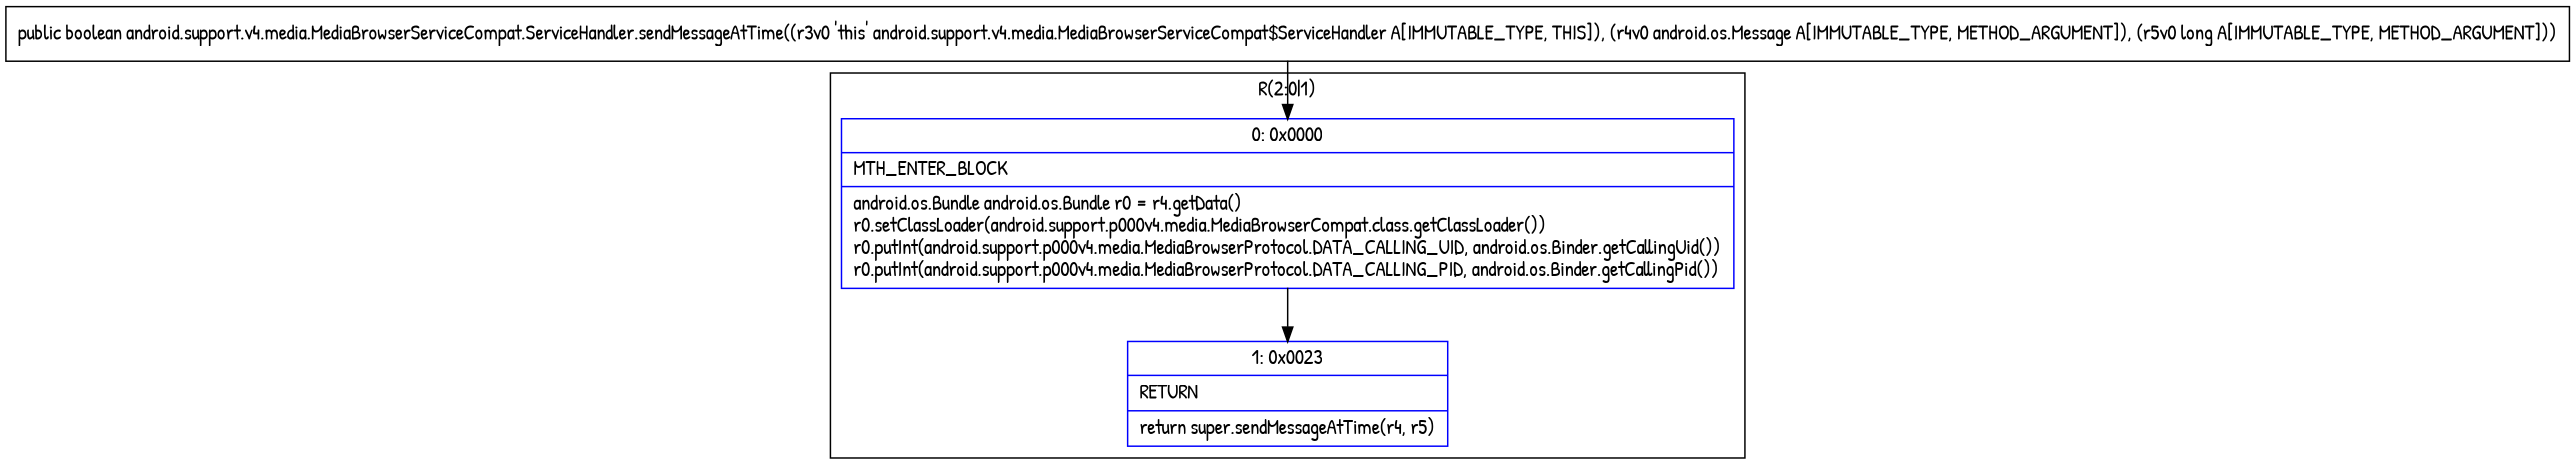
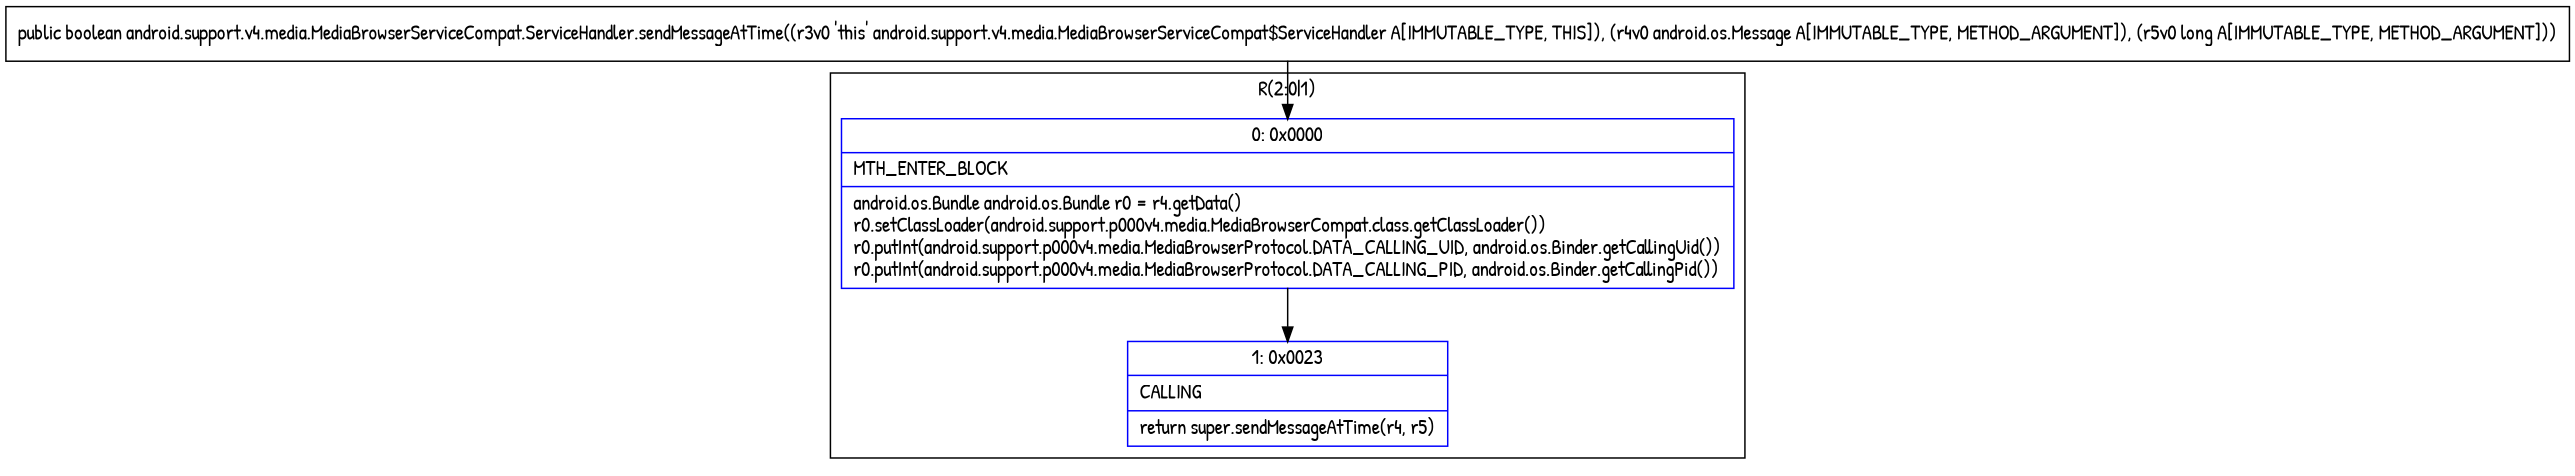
(1169, 392) -> (1171, 392)
